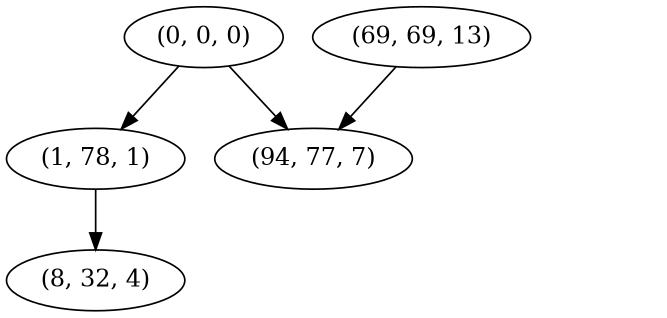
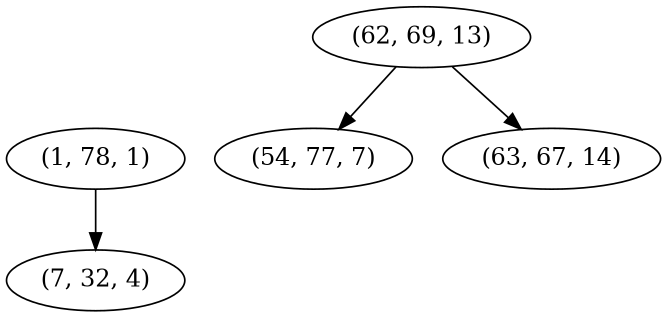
(204, 37) -> none
(422, 37) -> (422, 37)
(314, 159) -> (314, 159)
none -> (552, 159)
(96, 280) -> (96, 280)
